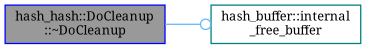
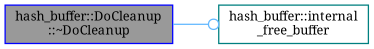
(85, 24) -> (89, 24)
